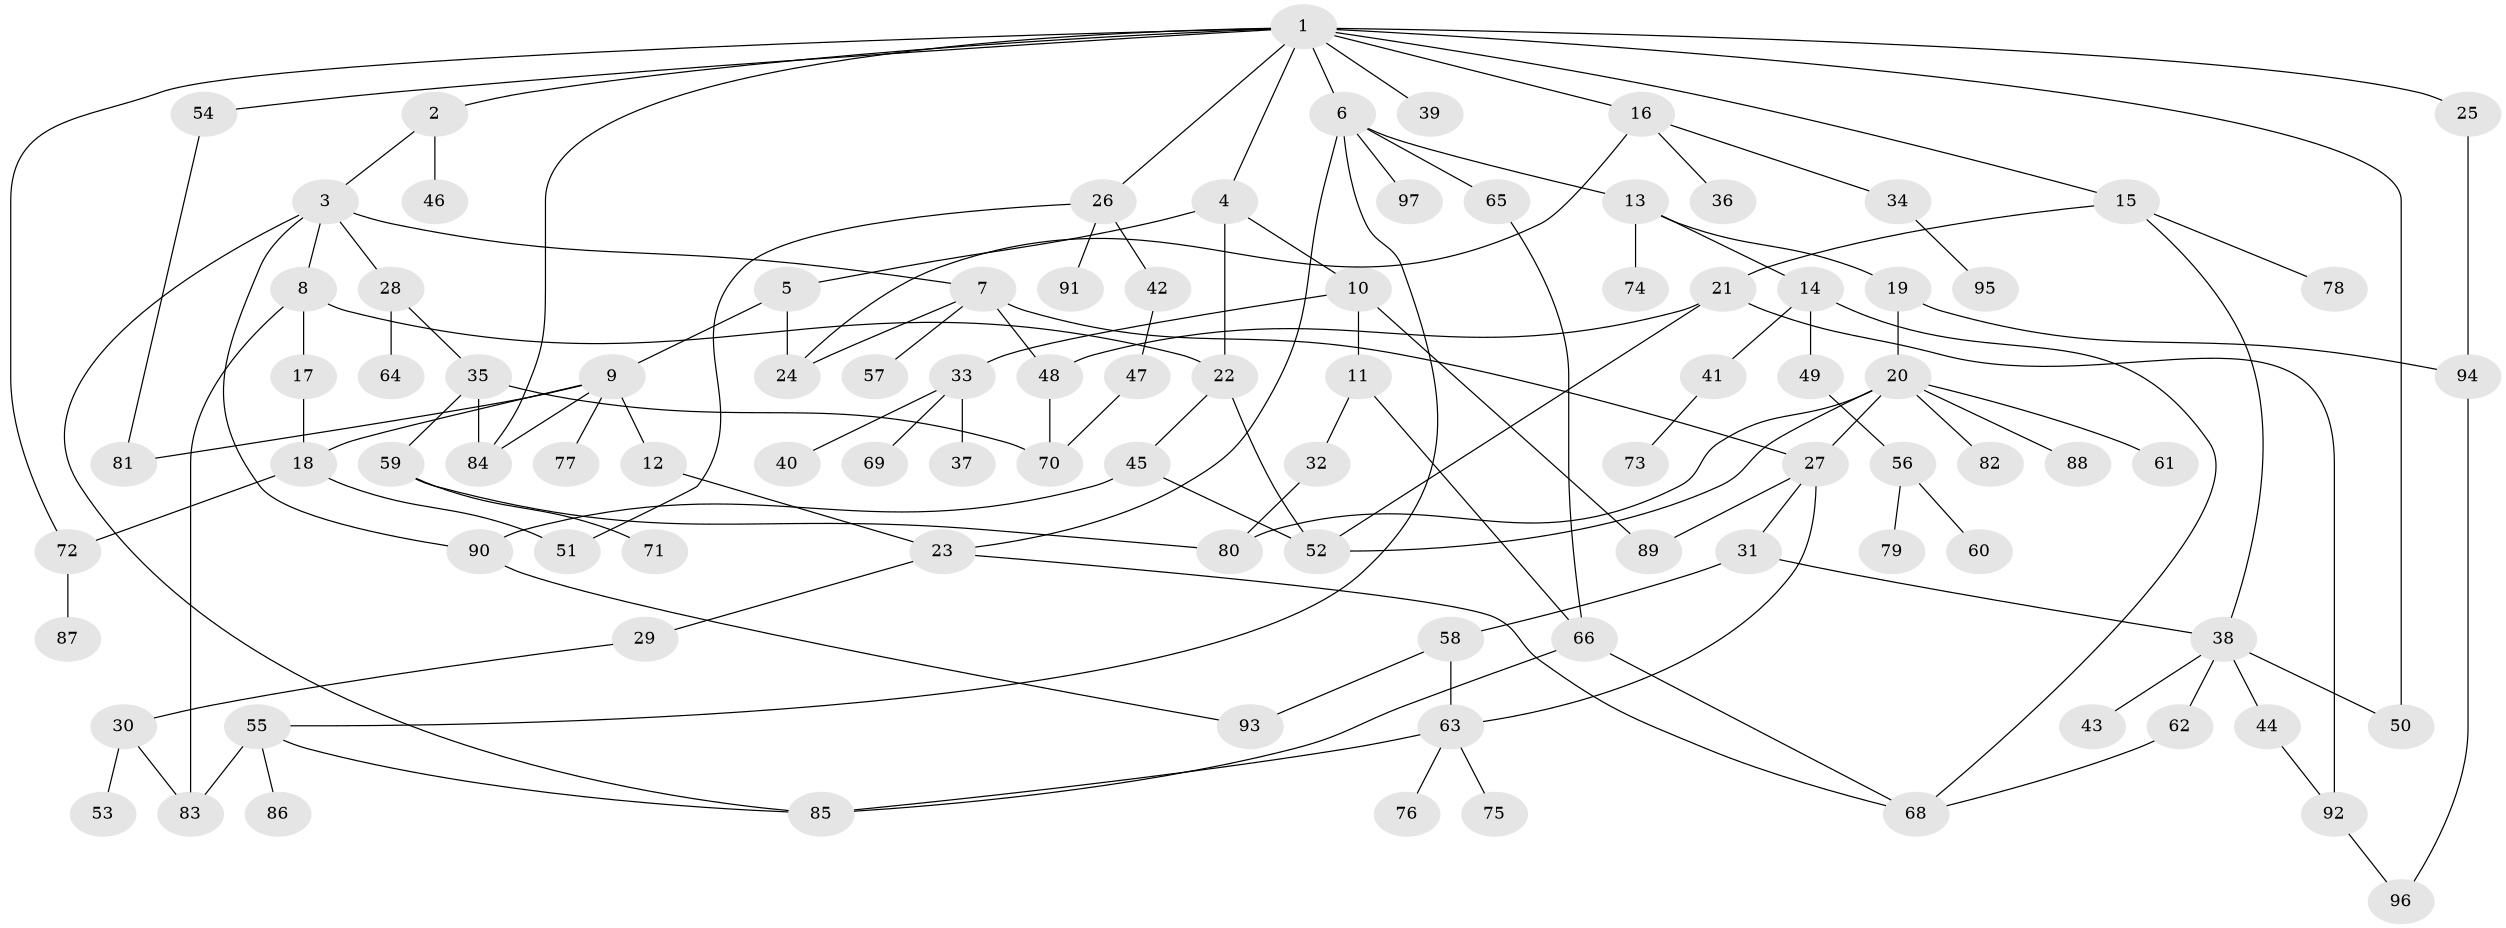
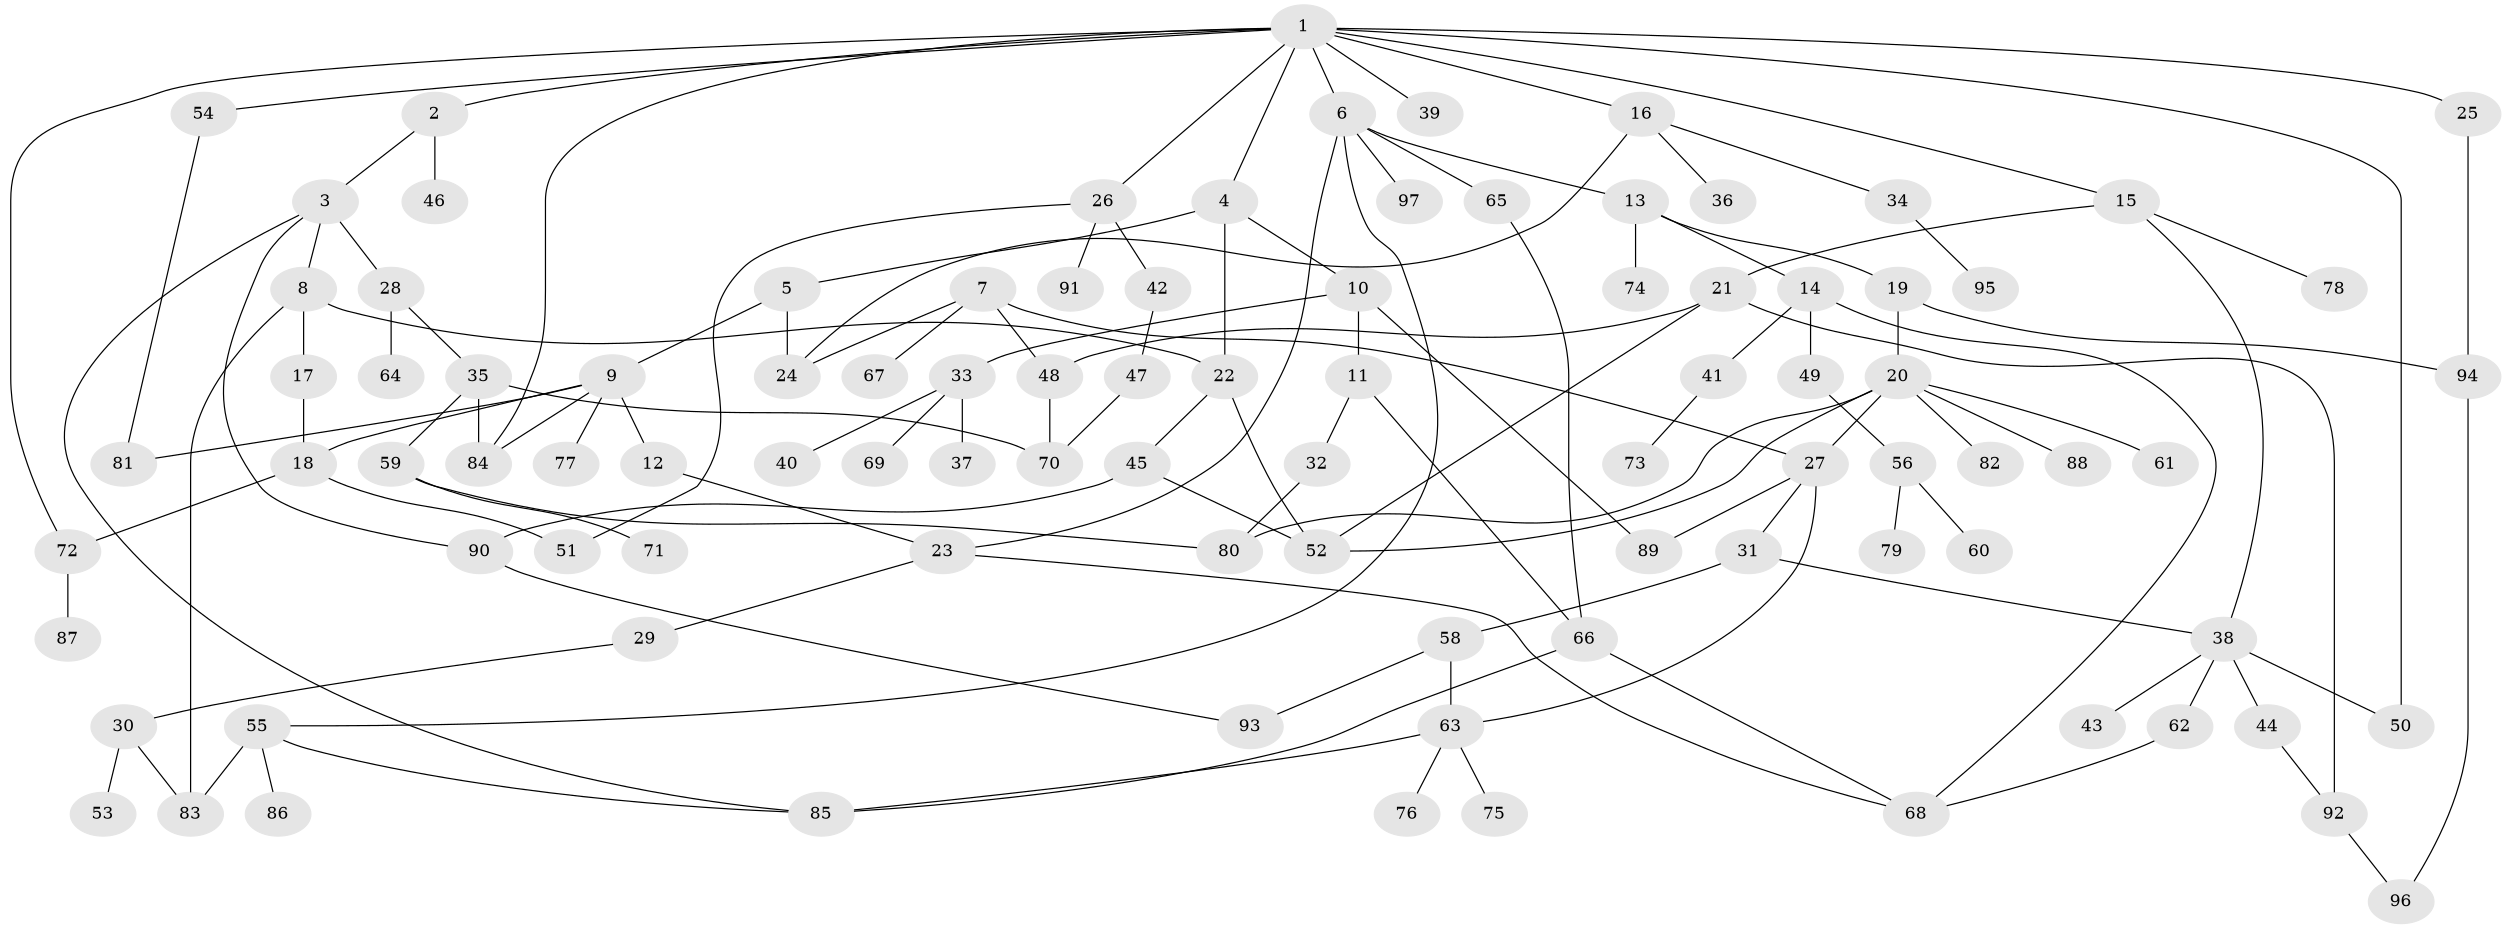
(651, 254) -> none
(875, 377) -> (875, 377)
